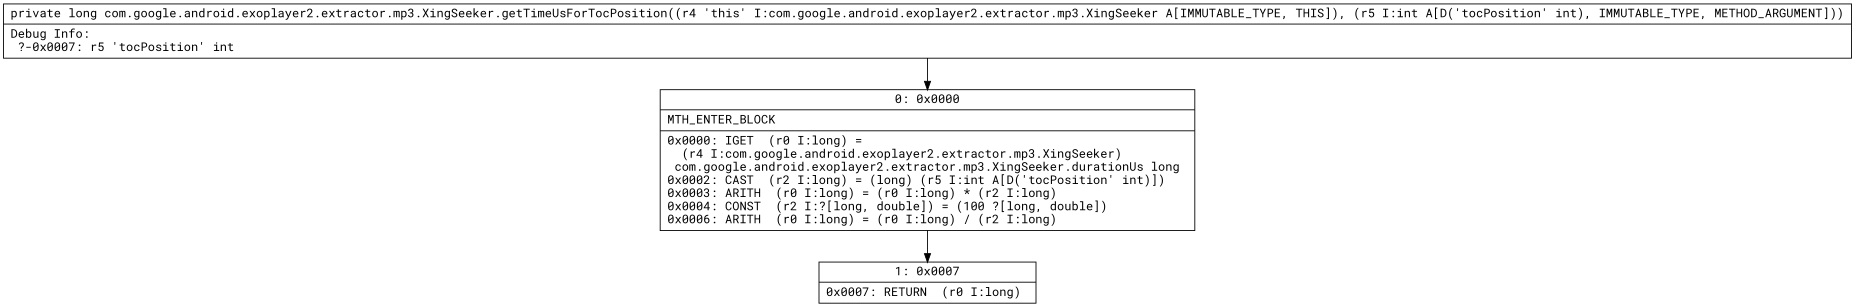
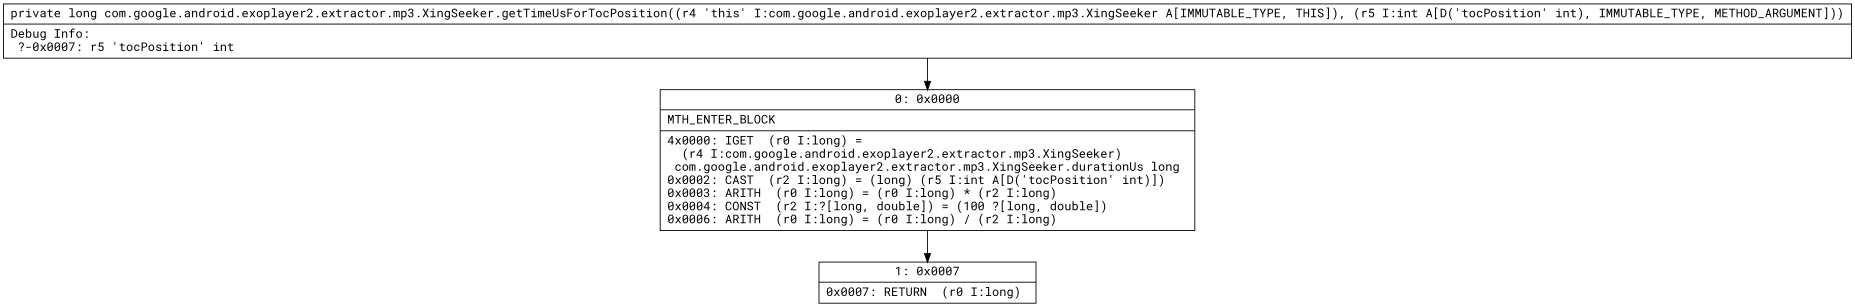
(769, 141) -> (769, 141)
